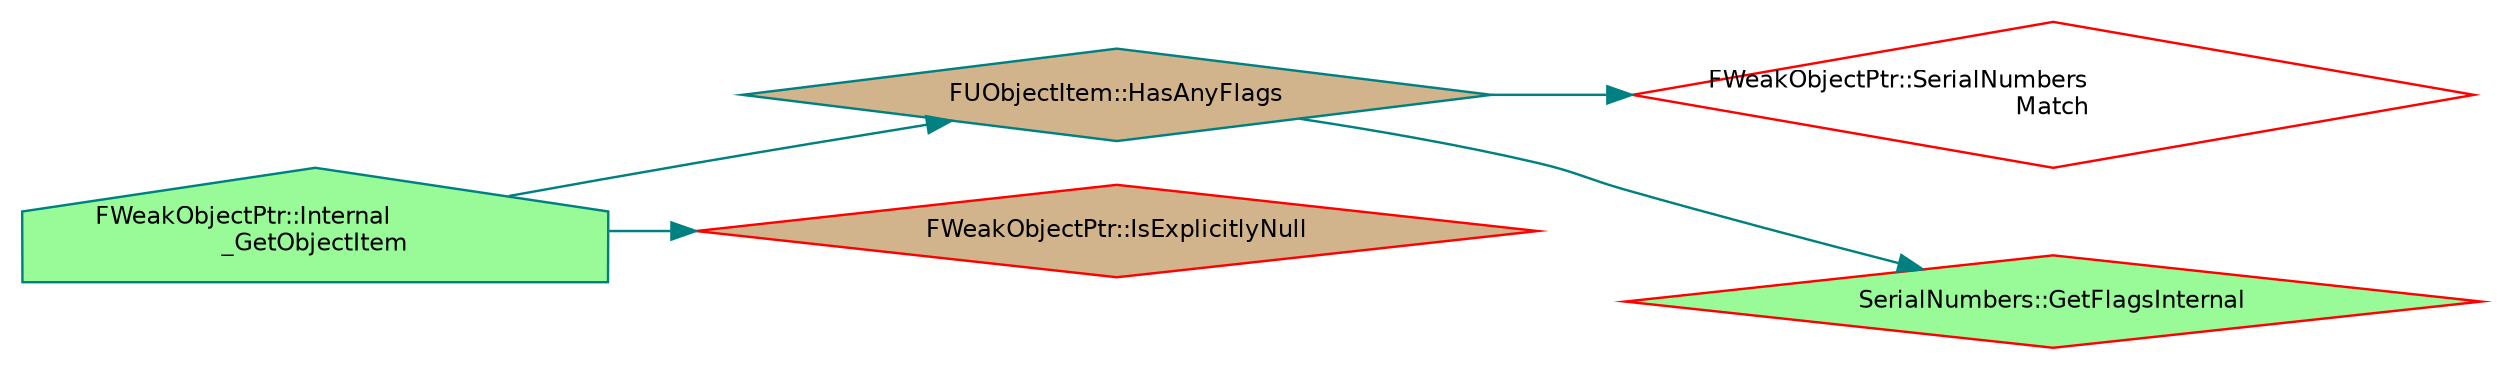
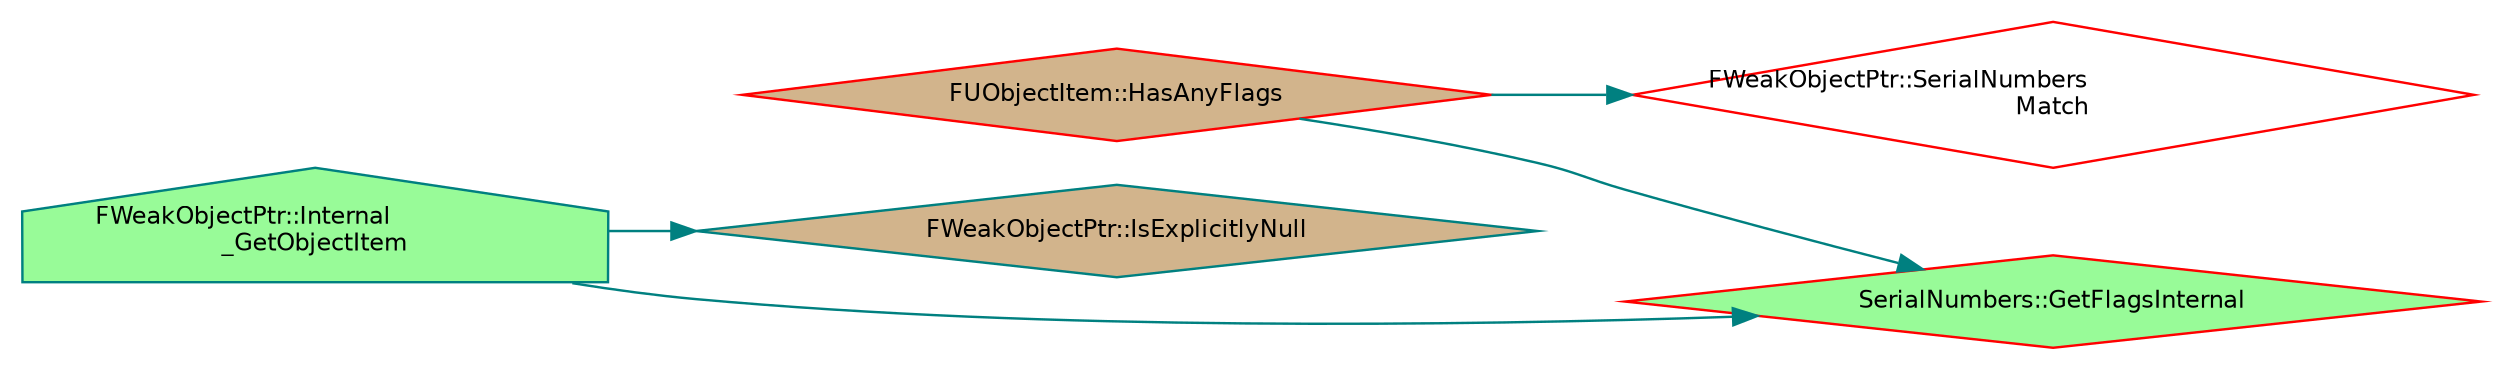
(1117, 95) -> (1117, 95)
(718, 159) -> (1152, 322)
(1117, 231) -> (1117, 231)
